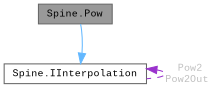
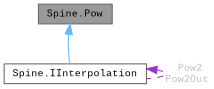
(82, 39) -> (68, 49)
